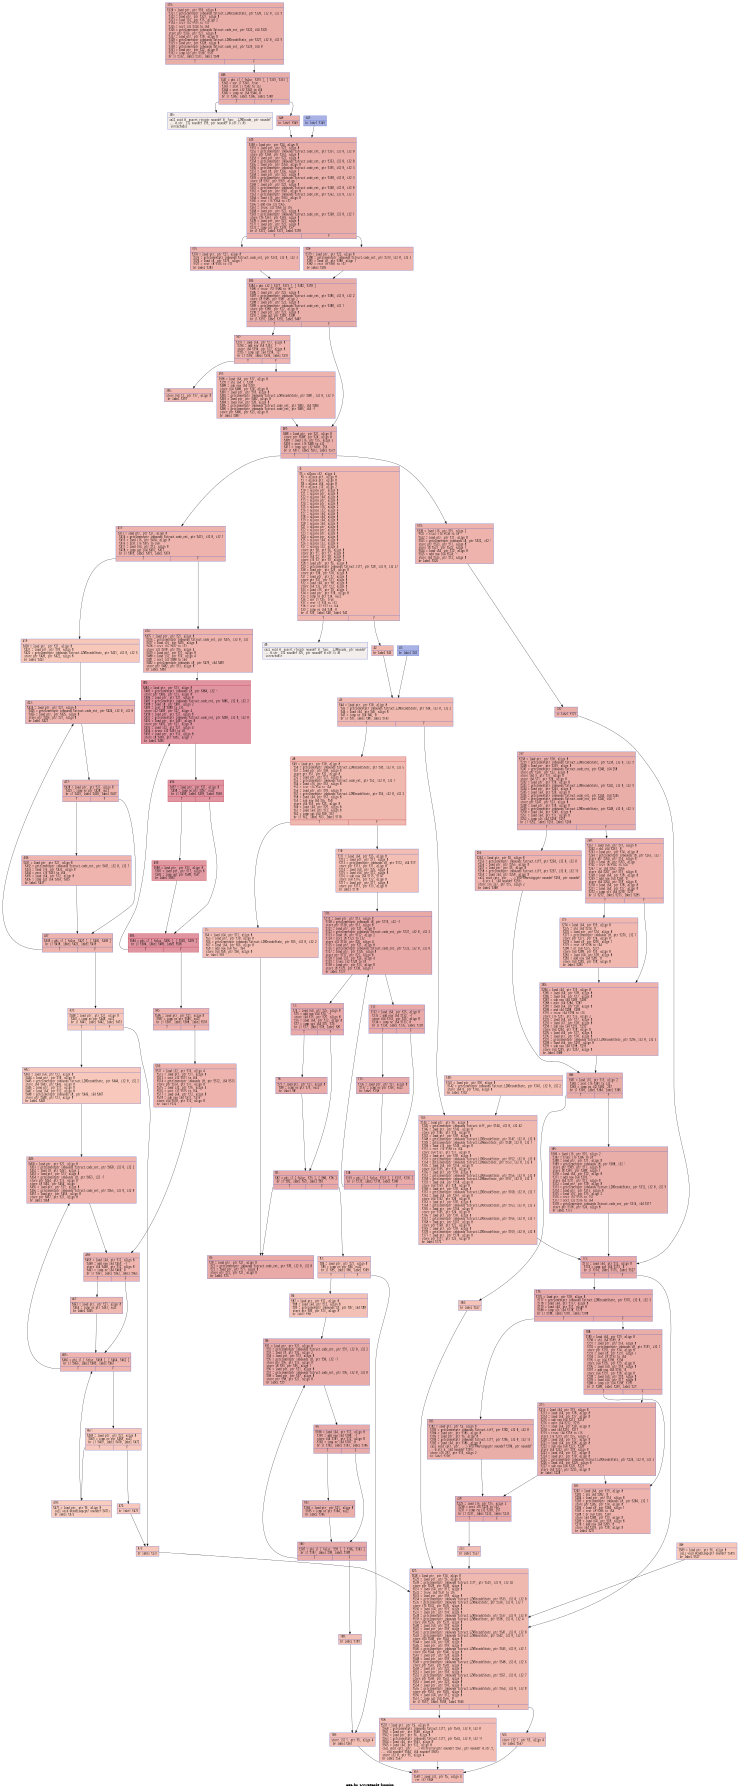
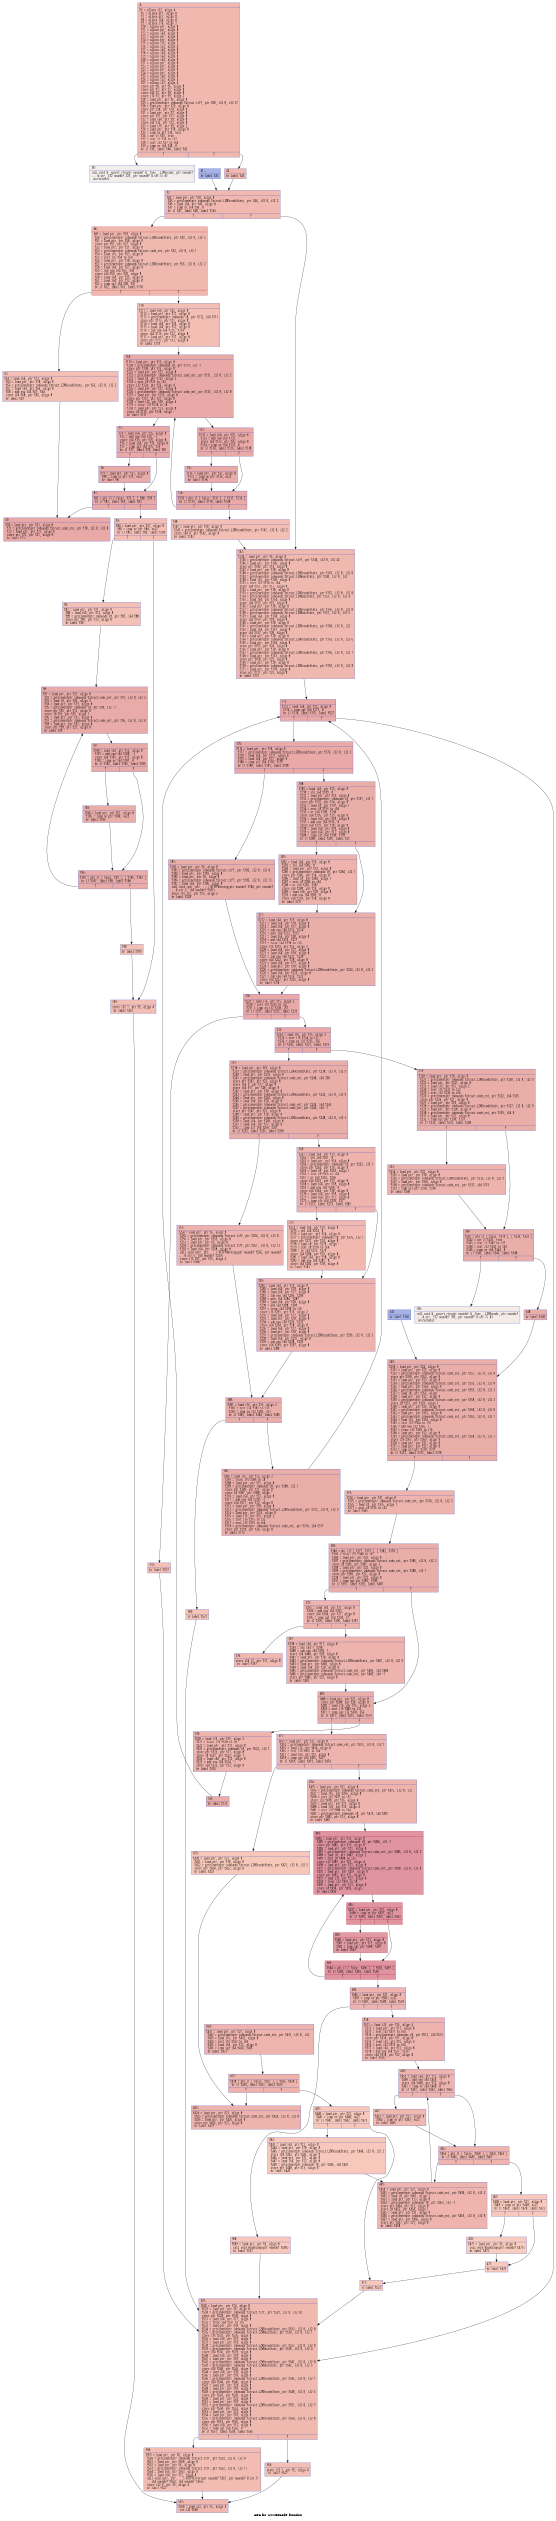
(358, 259) -> none
none -> (229, 513)
(91, 791) -> none
none -> (303, 1040)
none -> (447, 1180)
(80, 1436) -> (497, 2257)
(605, 1479) -> (317, 908)
none -> (303, 2129)
